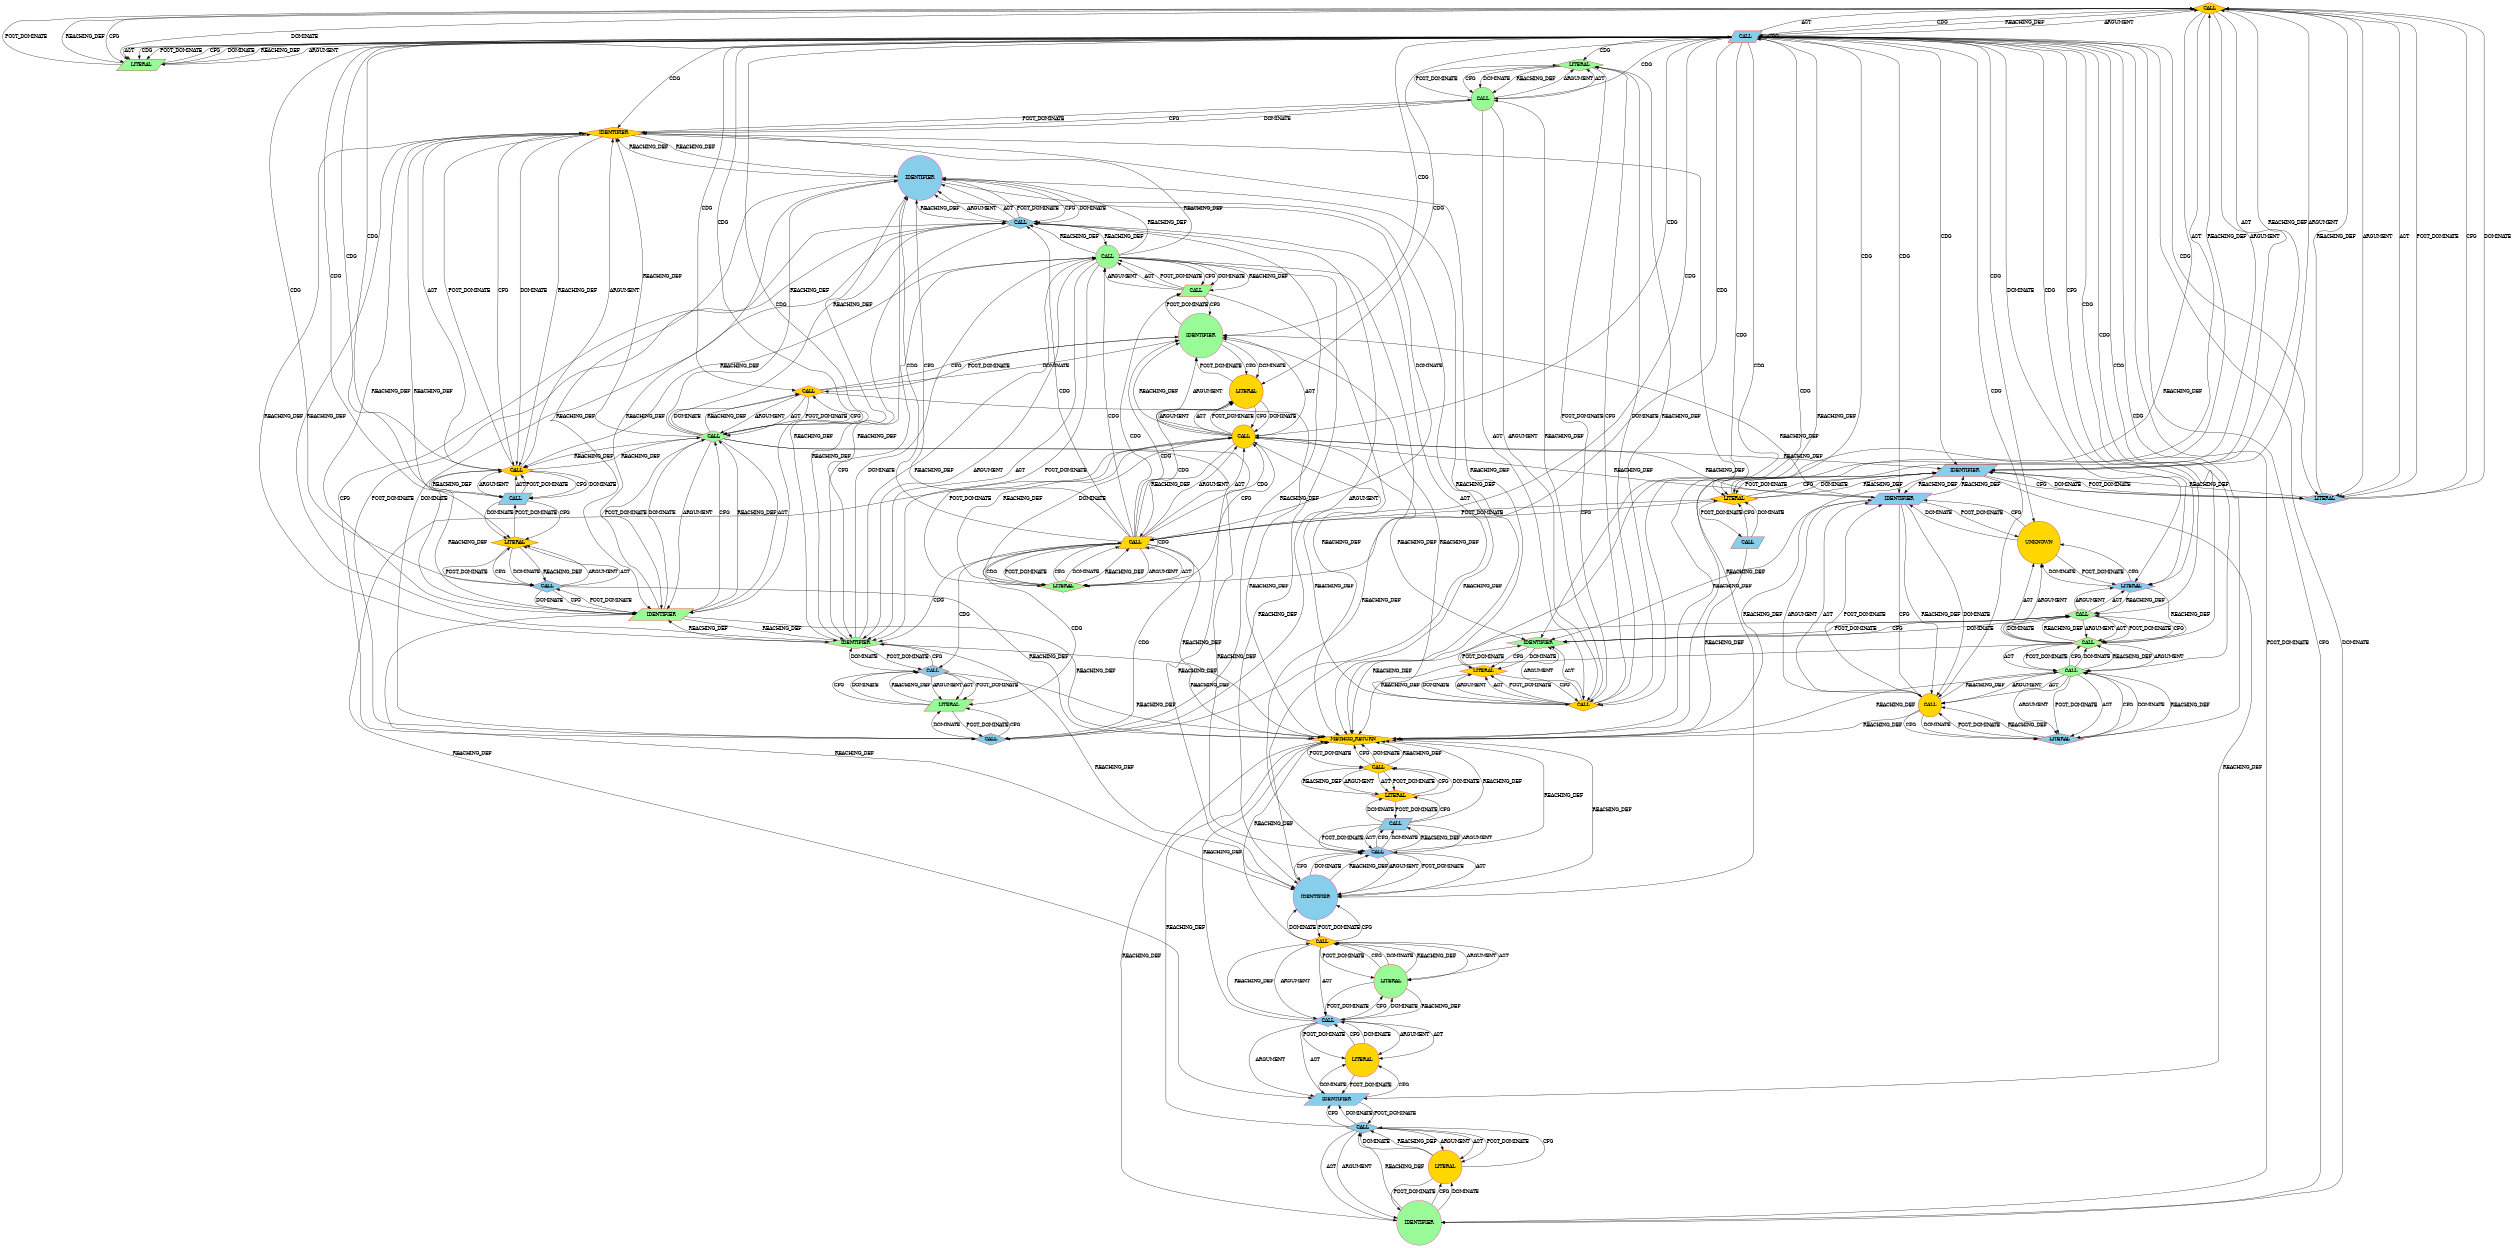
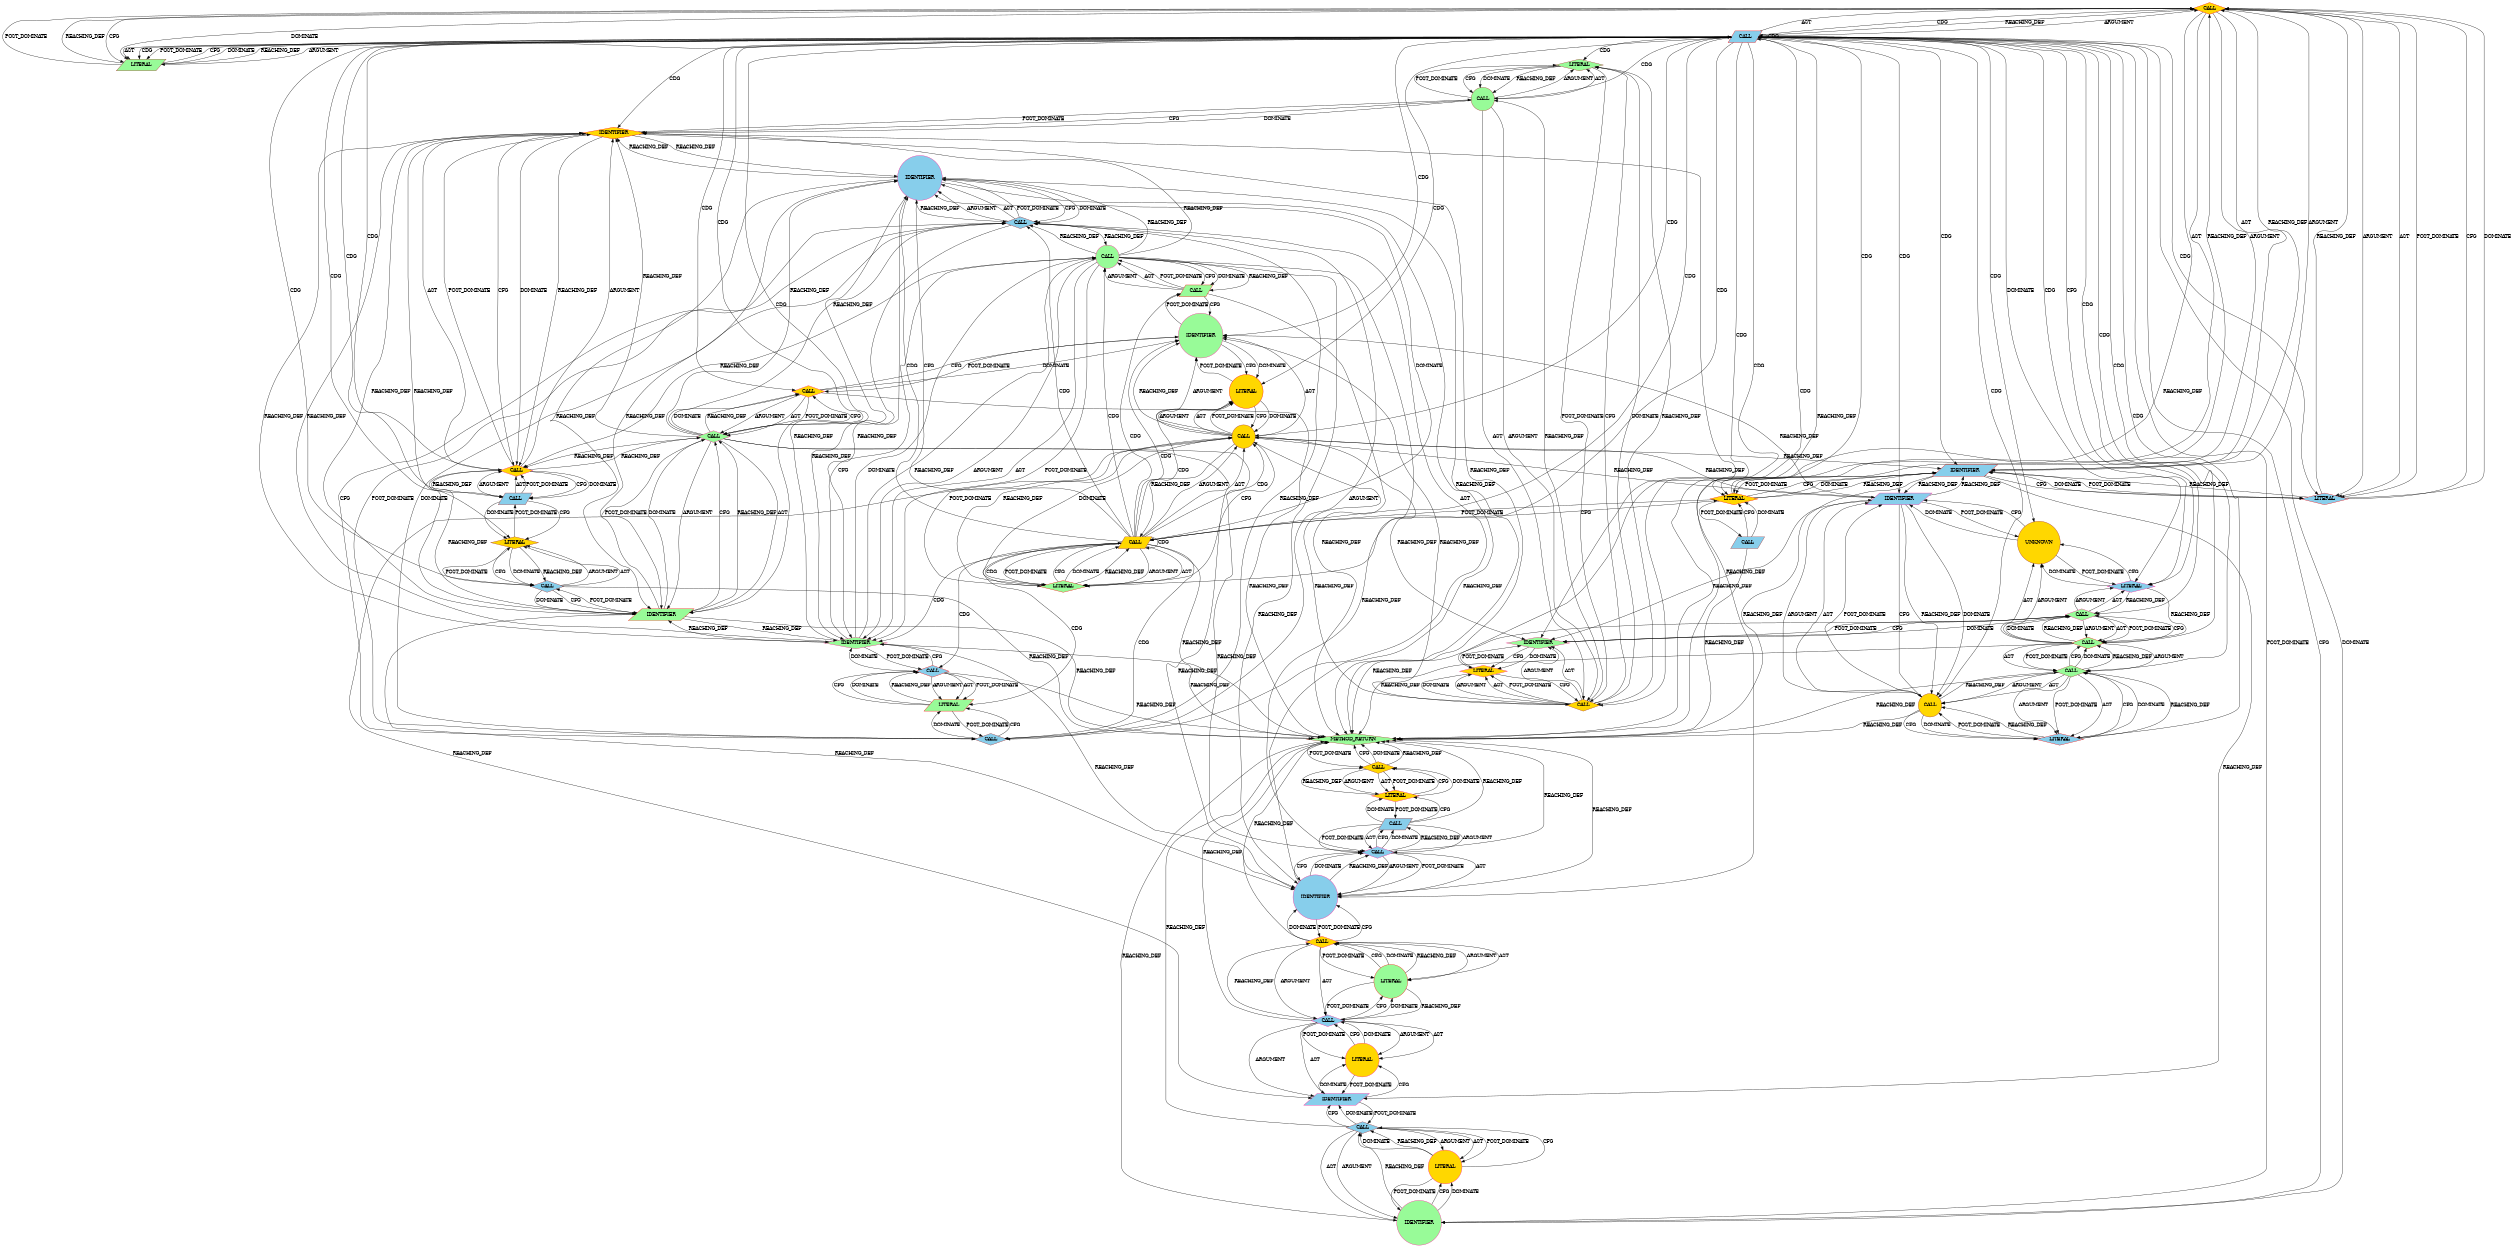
(1353, 739) -> (1353, 739)
